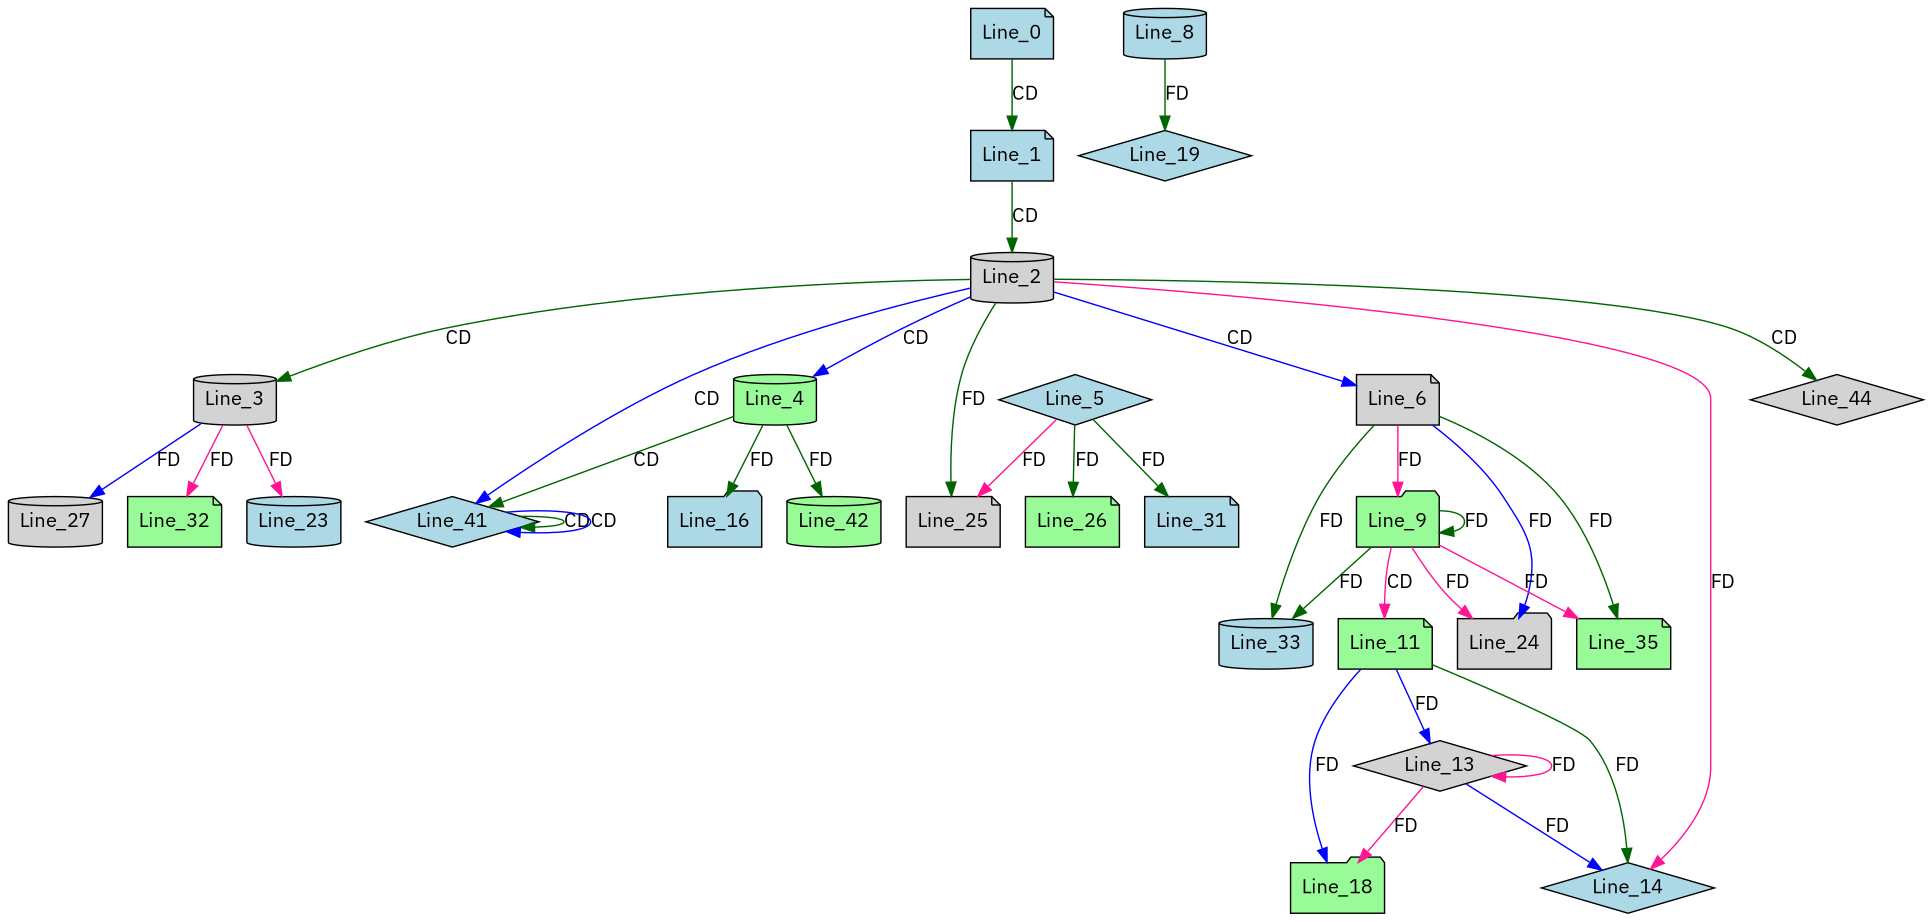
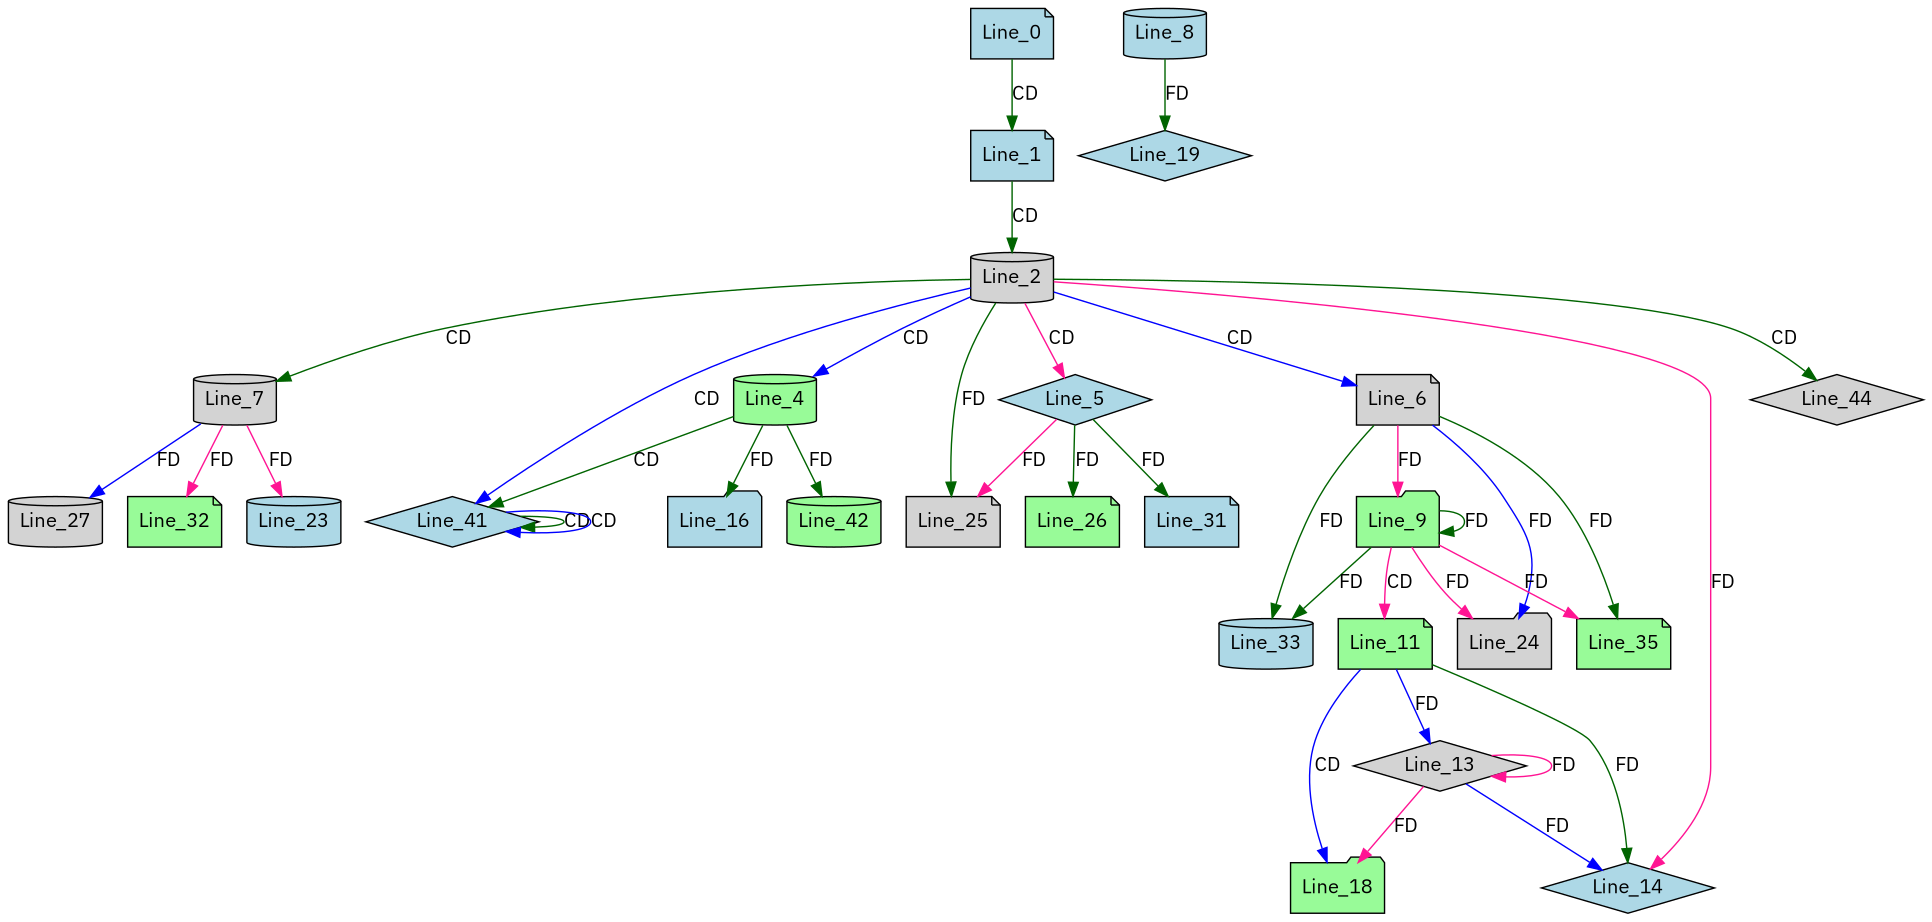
none -> (1041, 334)
(235, 400) -> (235, 400)
(1328, 766) -> (1328, 766)
